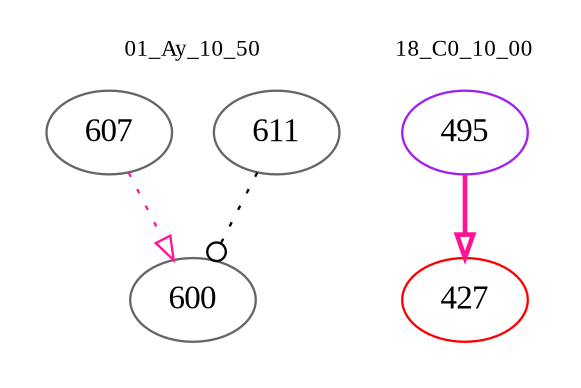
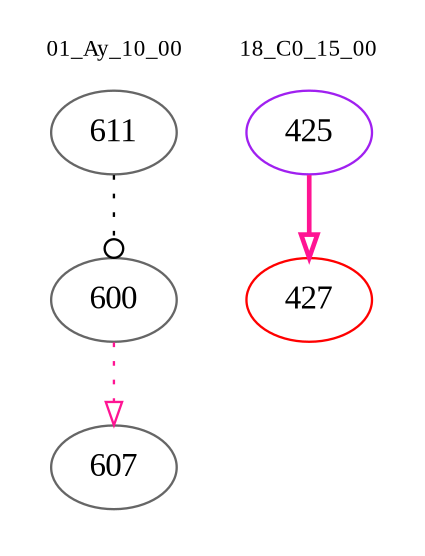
(193, 50) -> (115, 50)
(465, 50) -> (309, 50)
(465, 133) -> (309, 133)
(146, 206) -> (114, 372)
